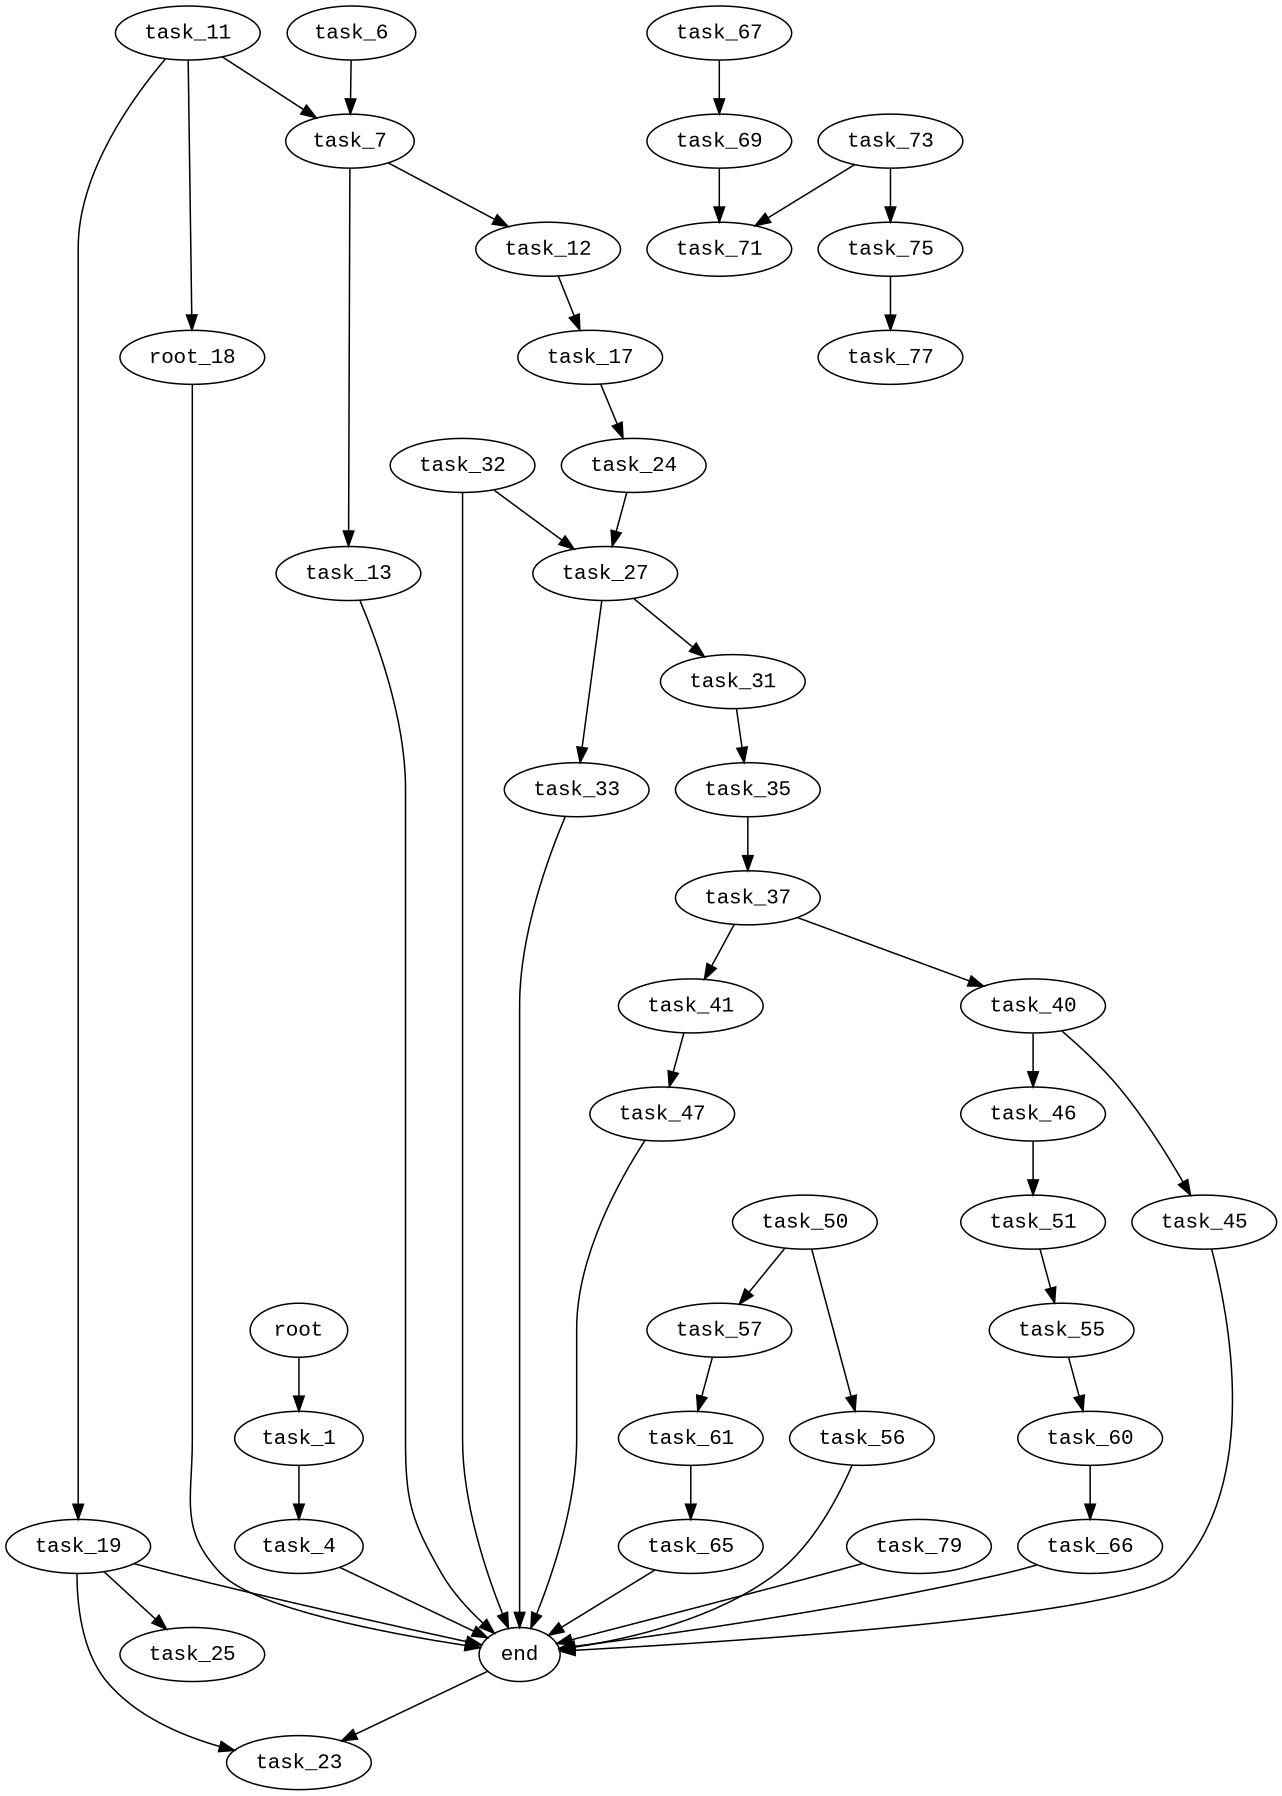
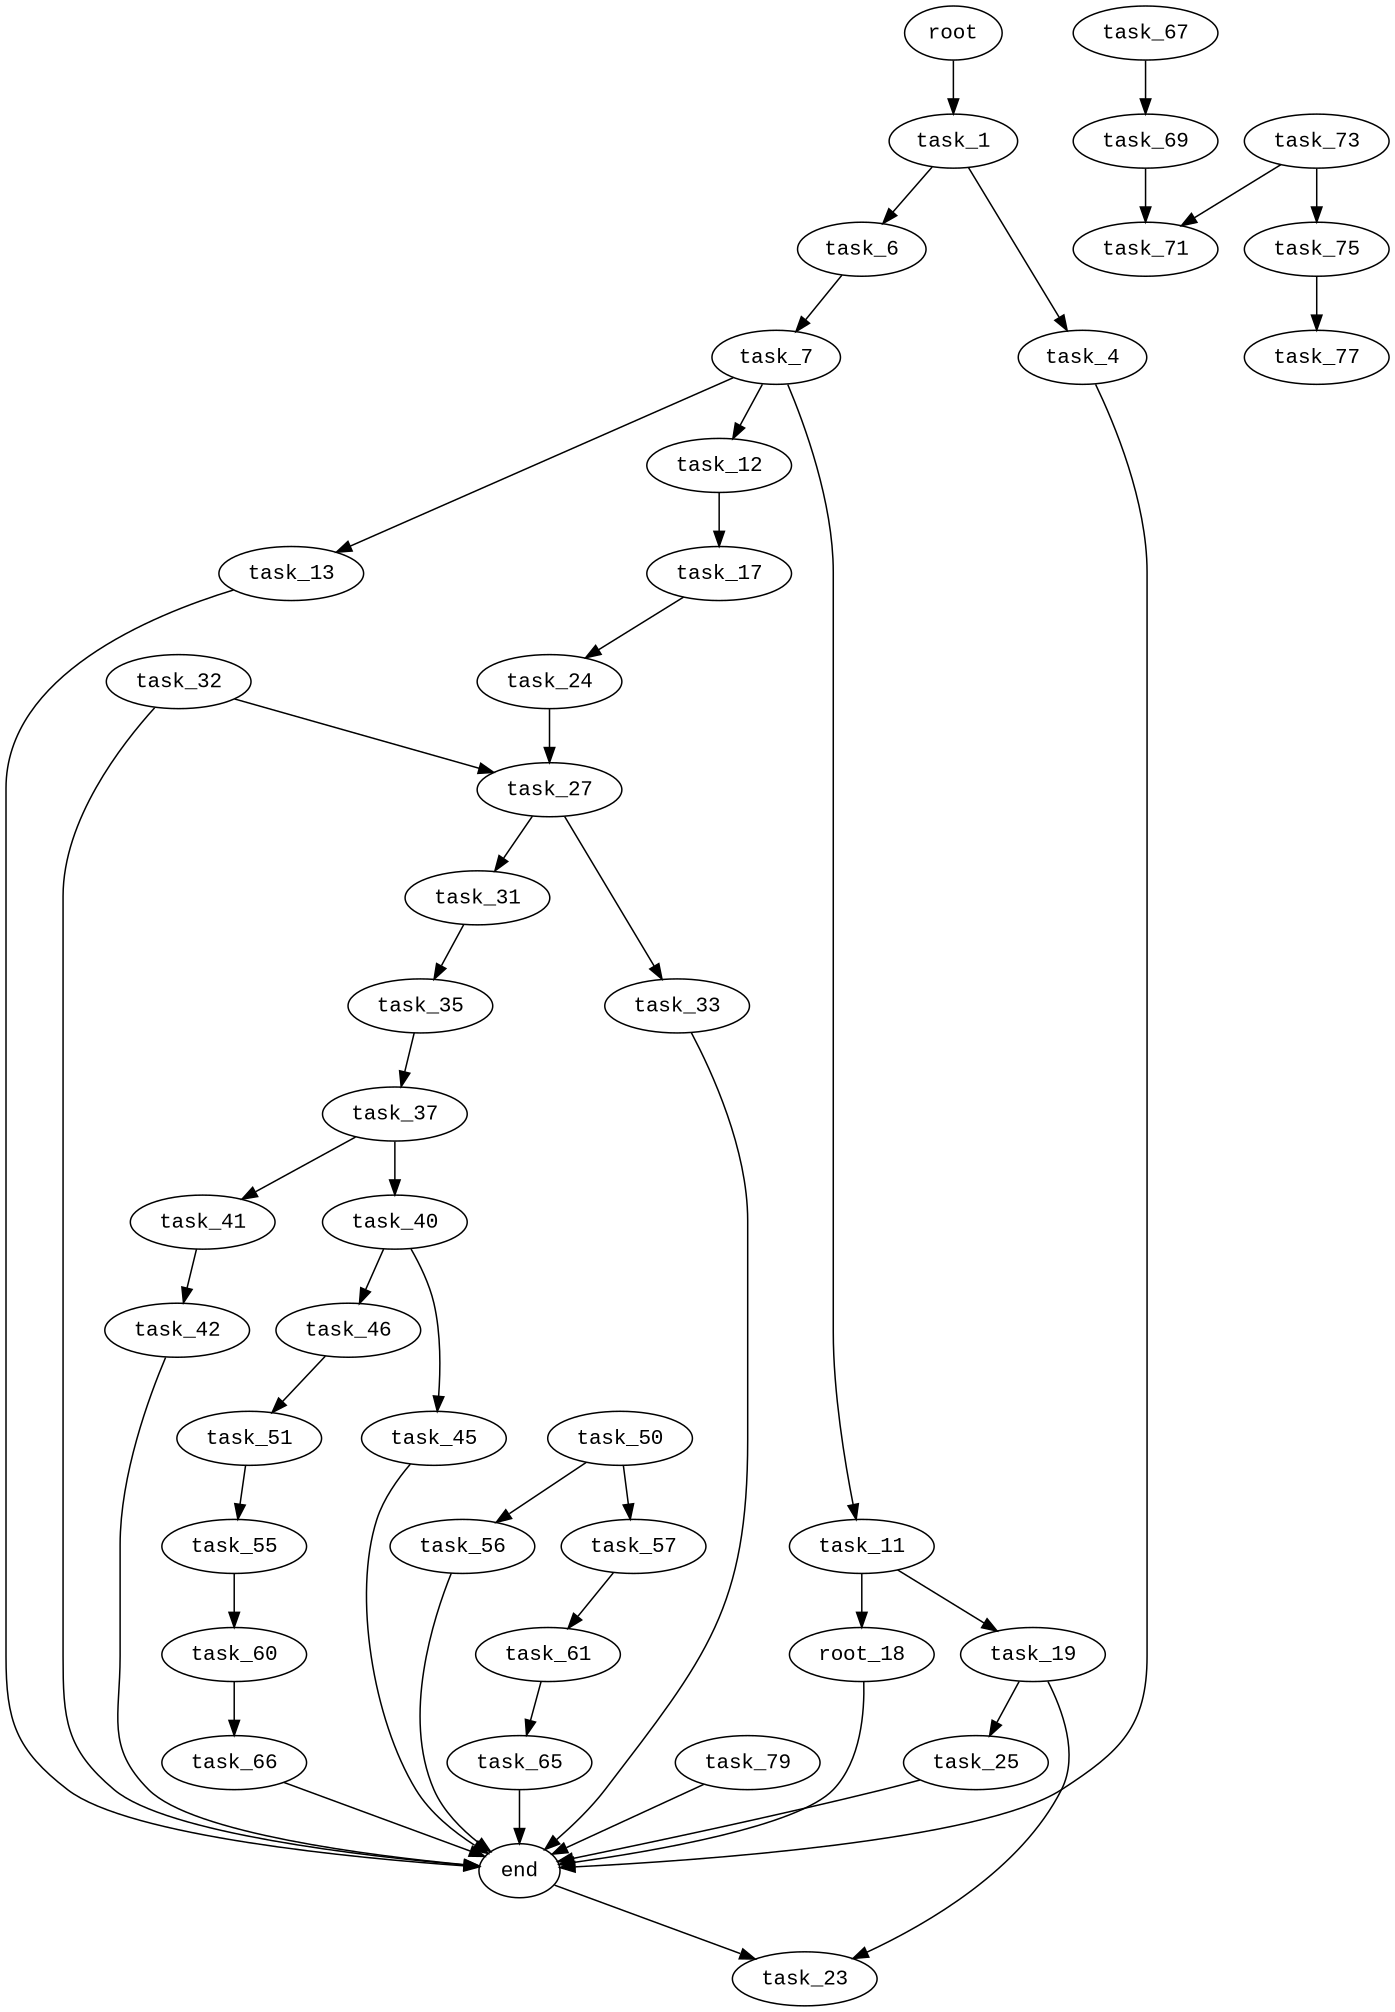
(263, 83) -> (833, 942)
none -> (913, 190)
(662, 1114) -> (177, 1330)
(217, 1585) -> (834, 1801)
